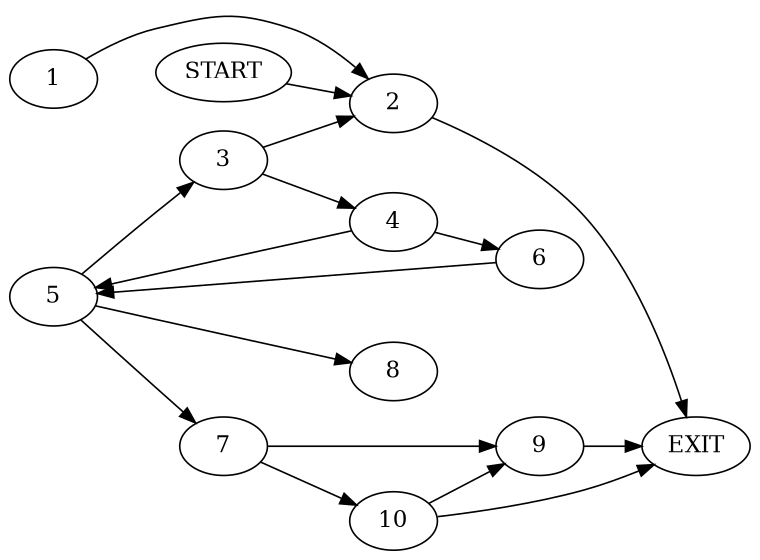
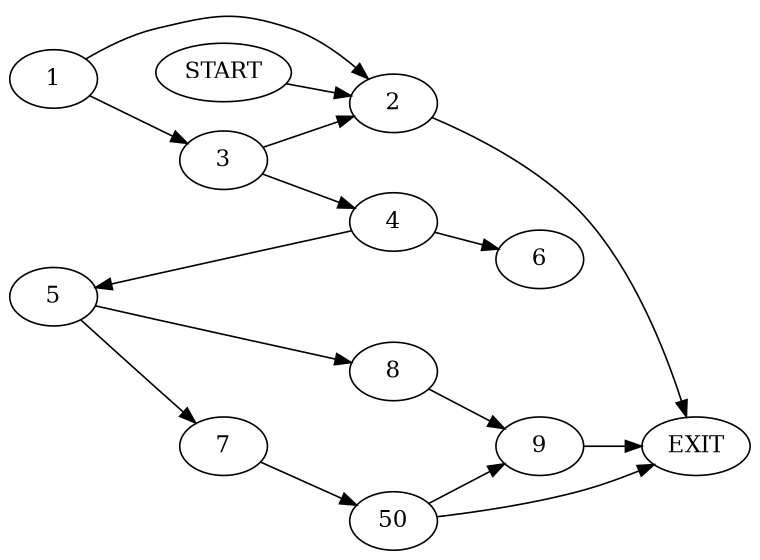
(131, 233) -> (131, 116)
(305, 277) -> none
(374, 446) -> (460, 405)
(394, 521) -> (394, 521)
